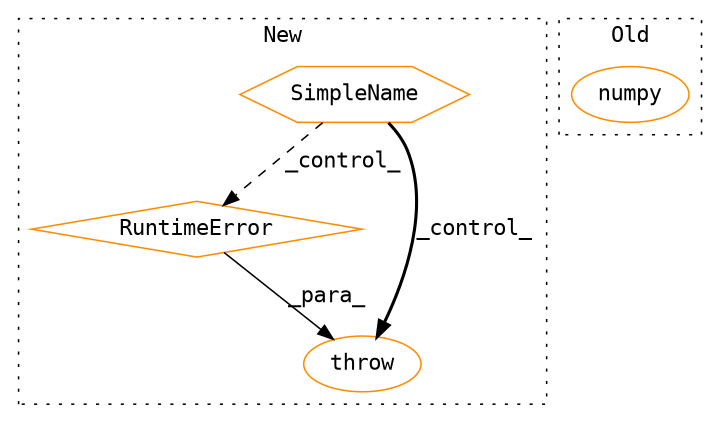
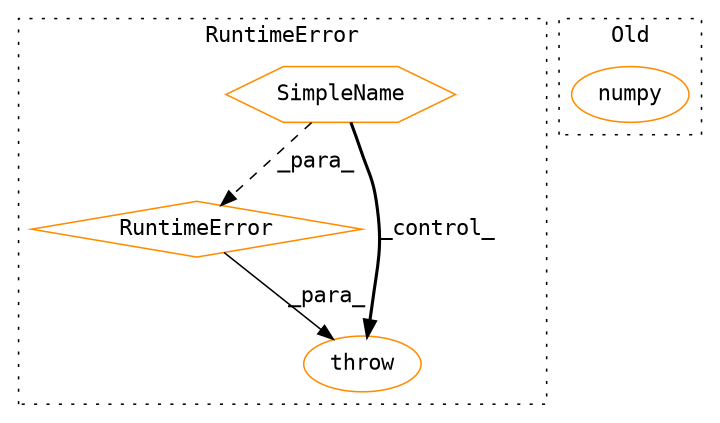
(283, 36) -> (283, 36)
(343, 162) -> (316, 162)
